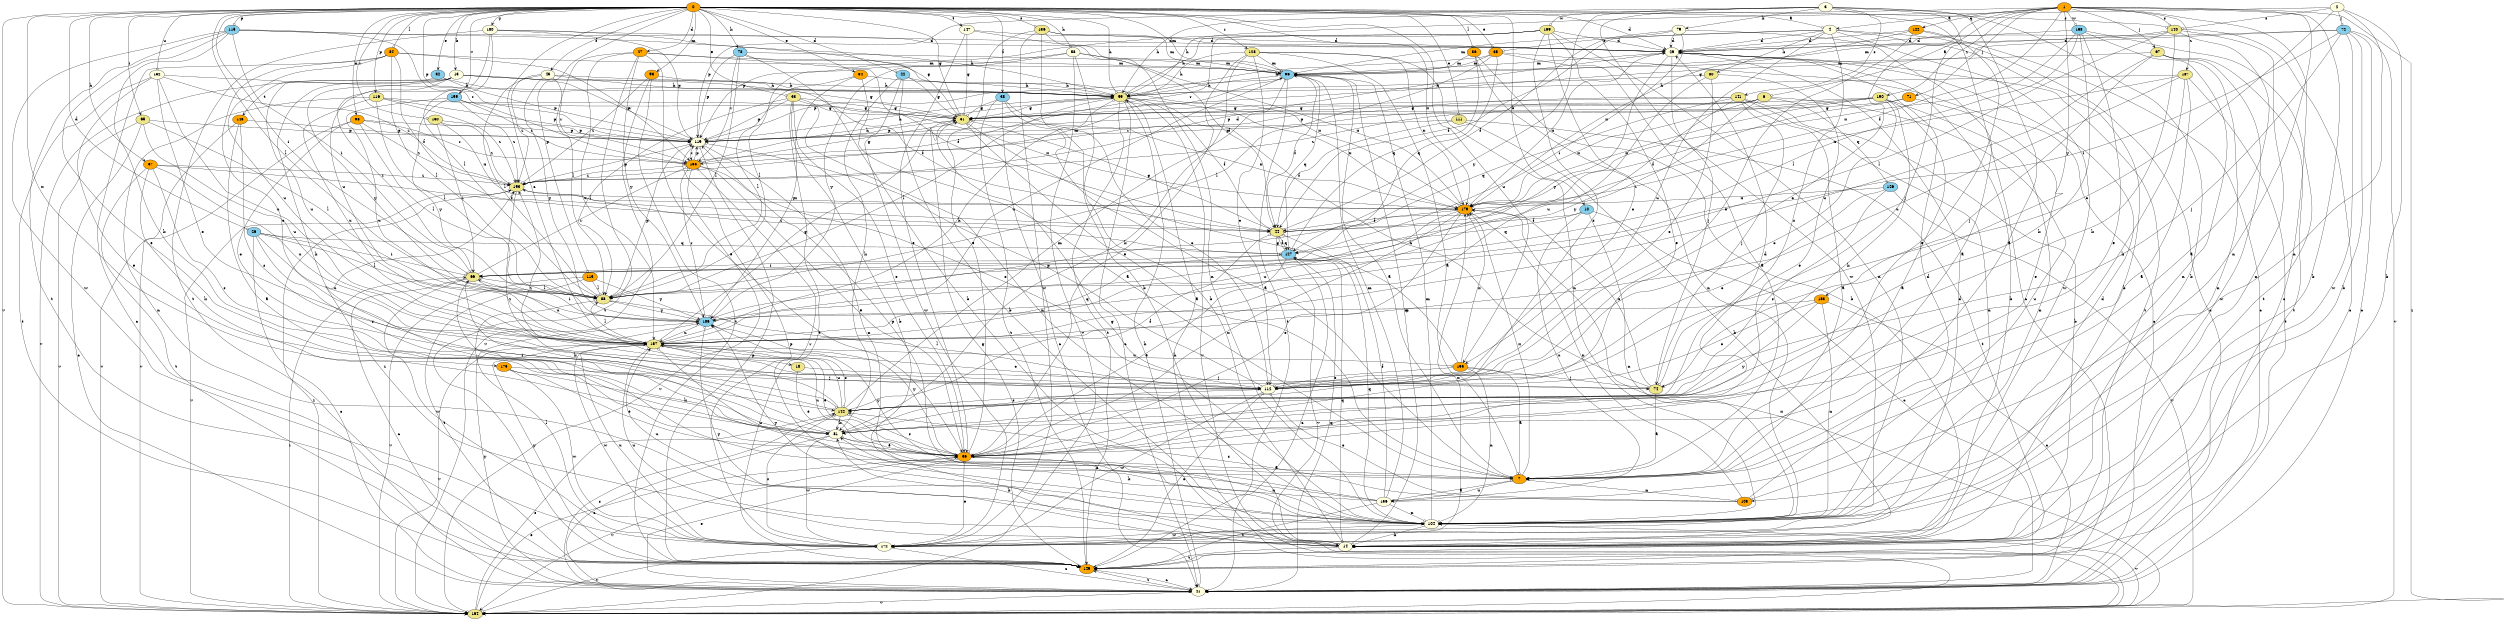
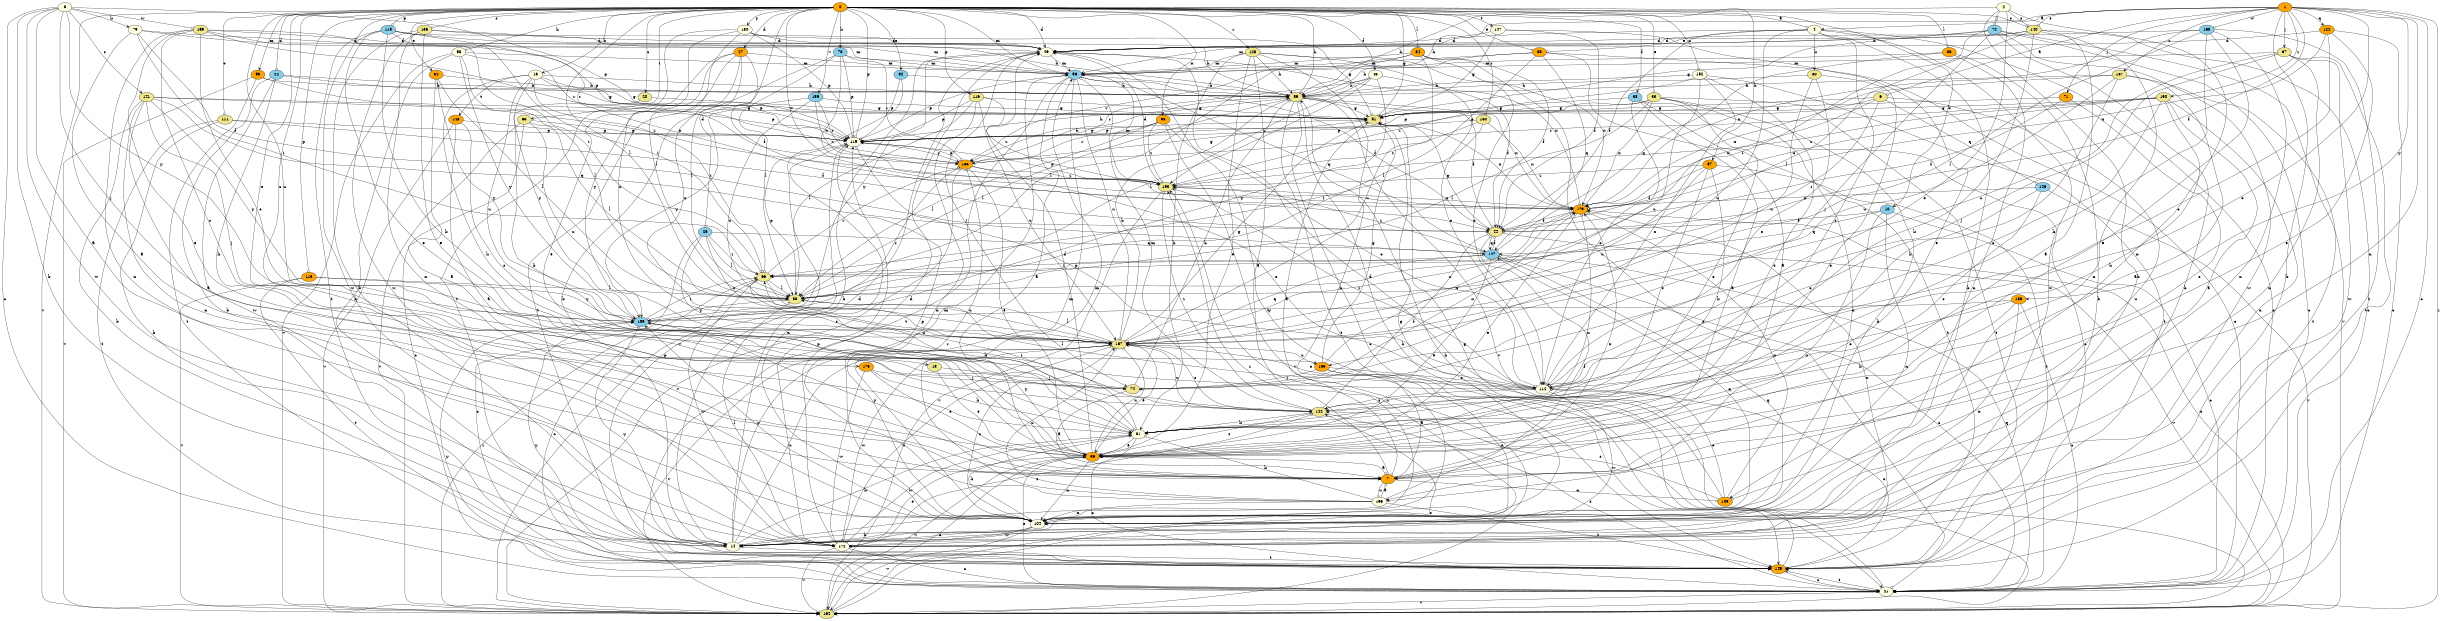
none -> (645, 97)
(1743, 367) -> (1860, 367)
